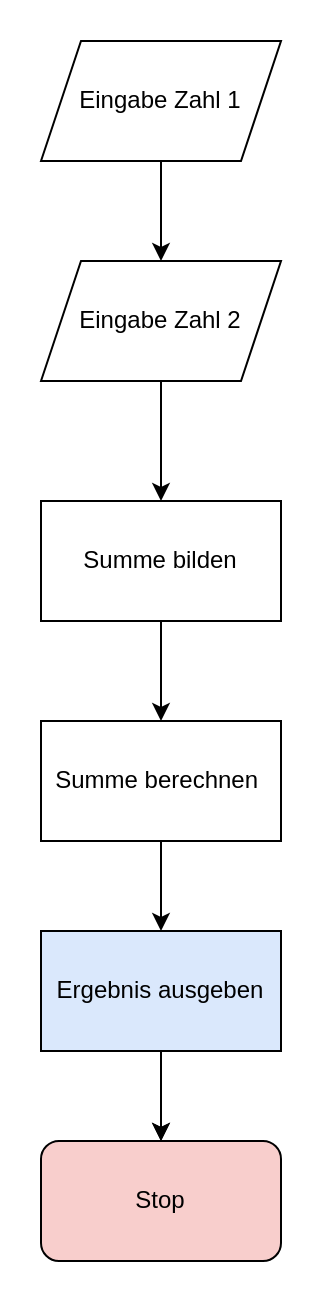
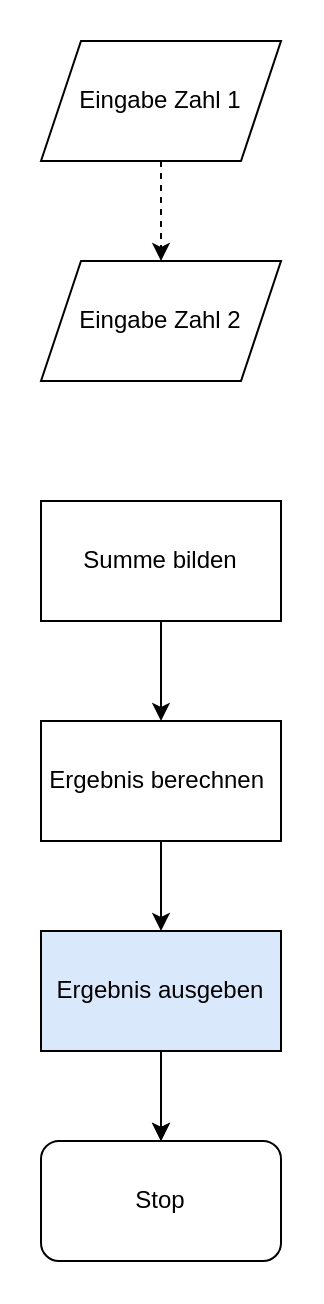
(161, 205) -> (161, 205)
(161, 434) -> none
(161, 781) -> (161, 781)
(161, 1201) -> (161, 1201)
